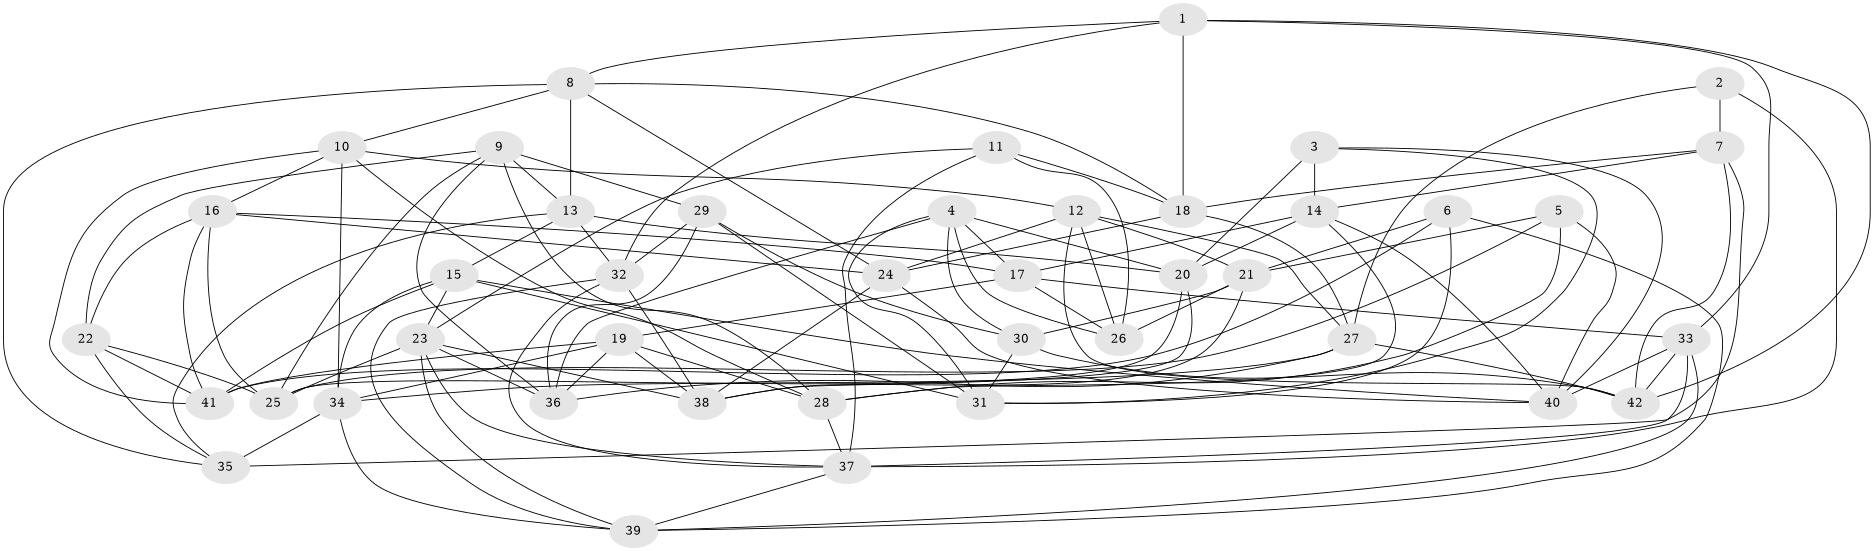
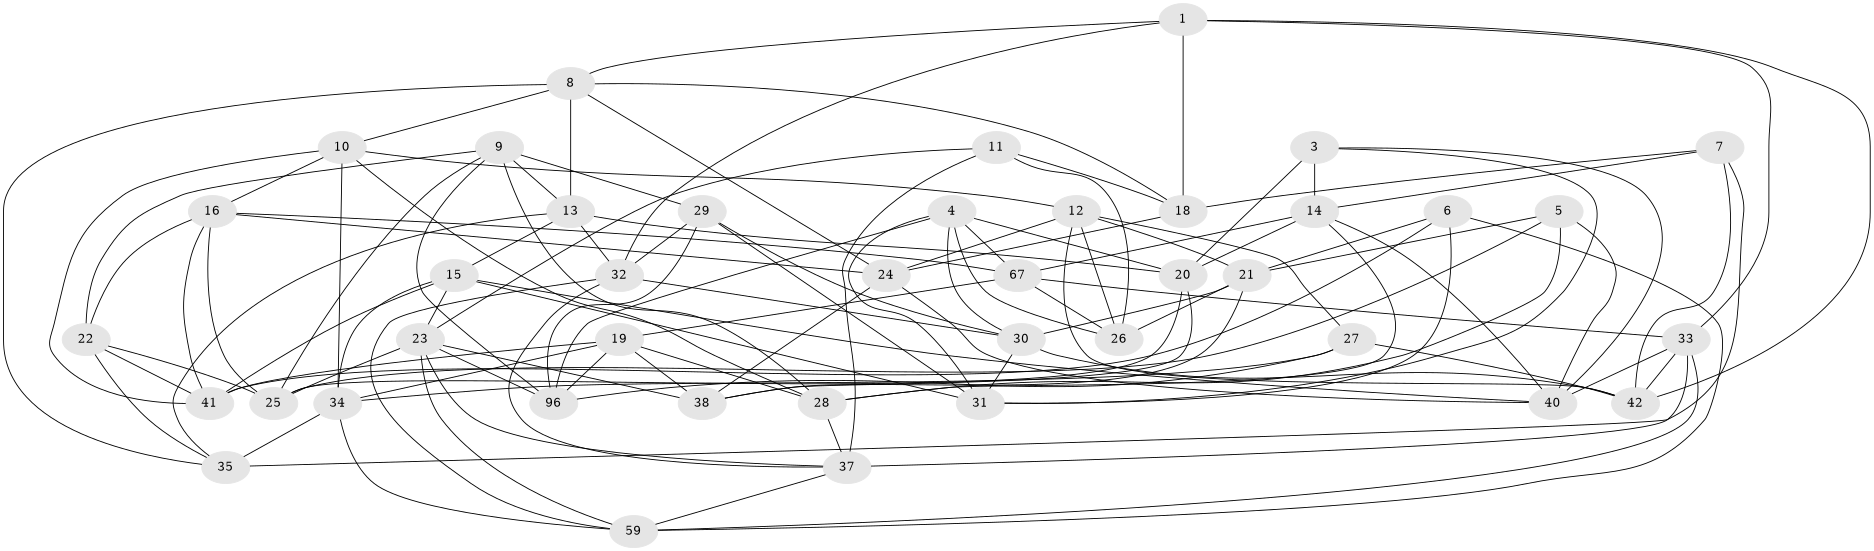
(1720, 84) -> none
(1294, 249) -> none
(1018, 276) -> (1018, 276)
(662, 339) -> (794, 303)
(554, 404) -> (554, 404)
(634, 532) -> (634, 532)
